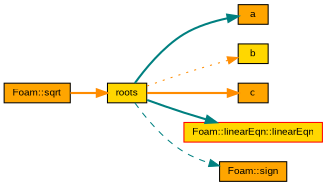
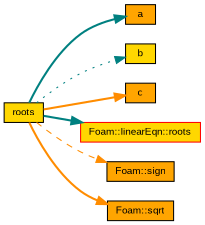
(187, 72) -> (74, 77)
(84, 93) -> (57, 167)
(253, 132) -> (141, 132)
(167, 139) -> (65, 143)
